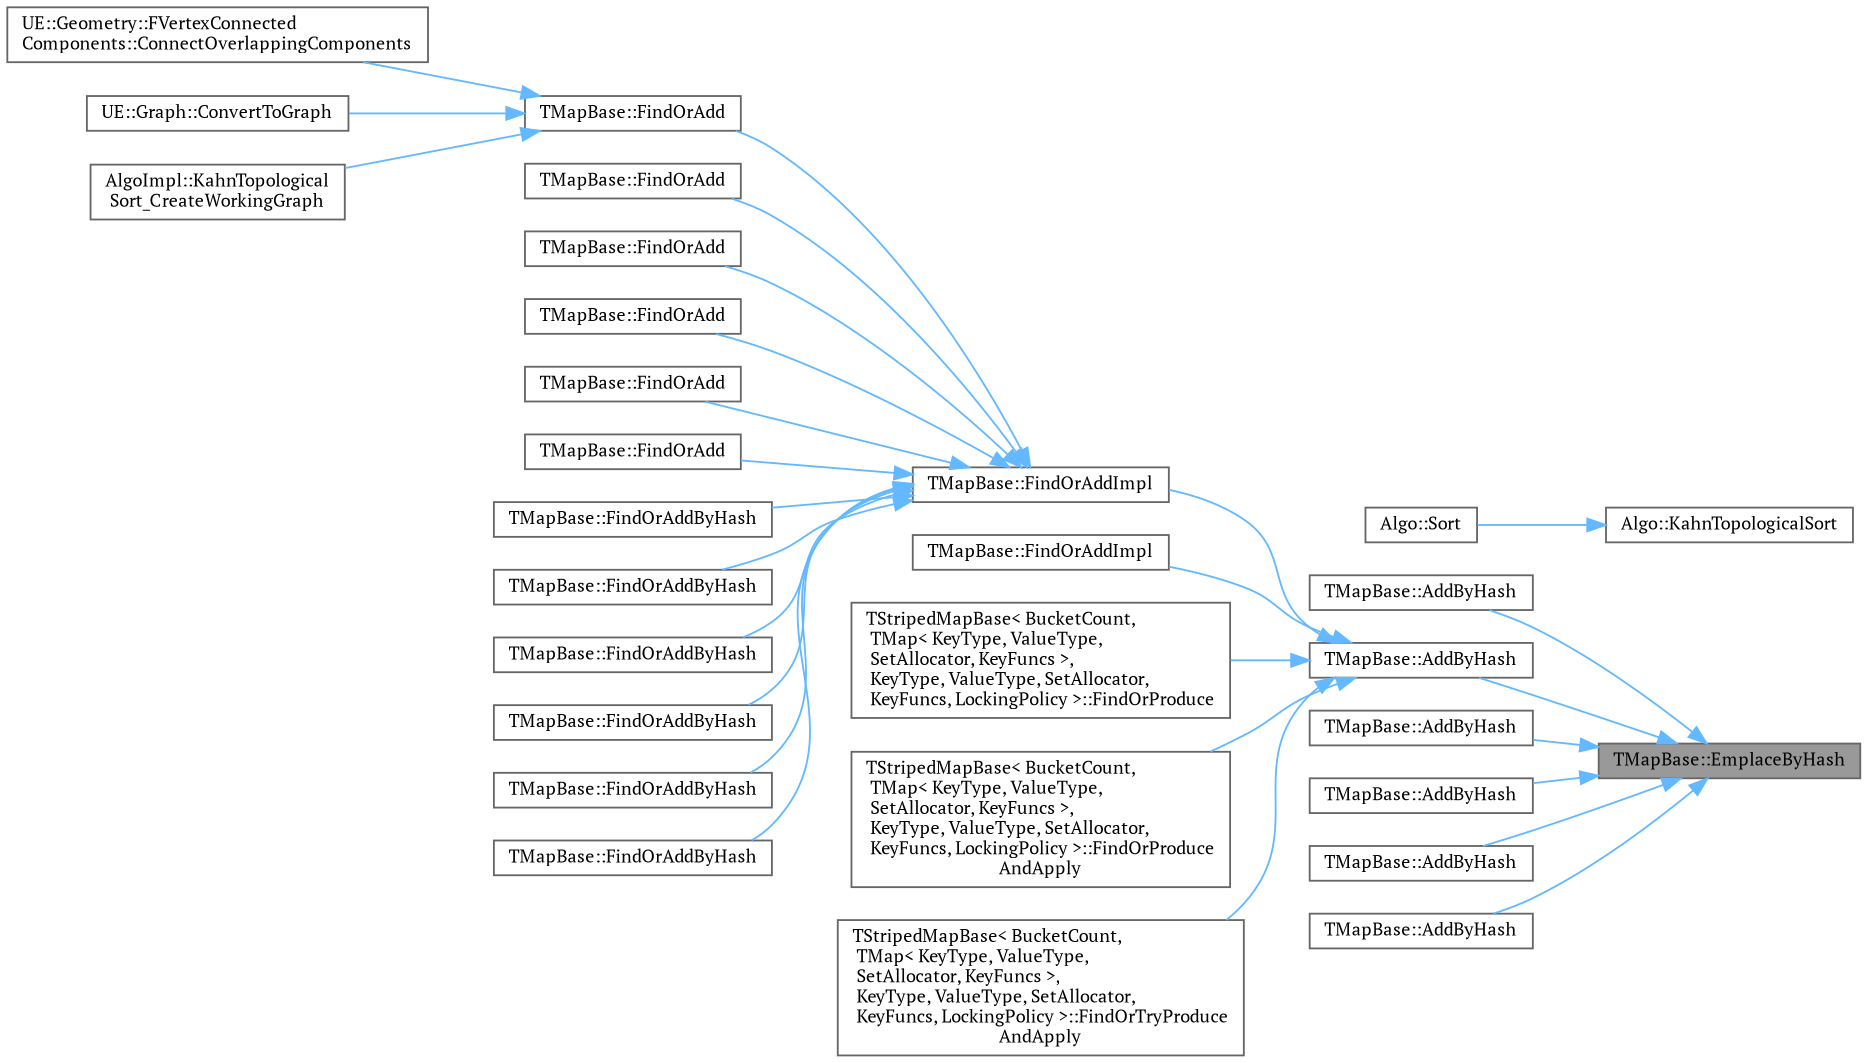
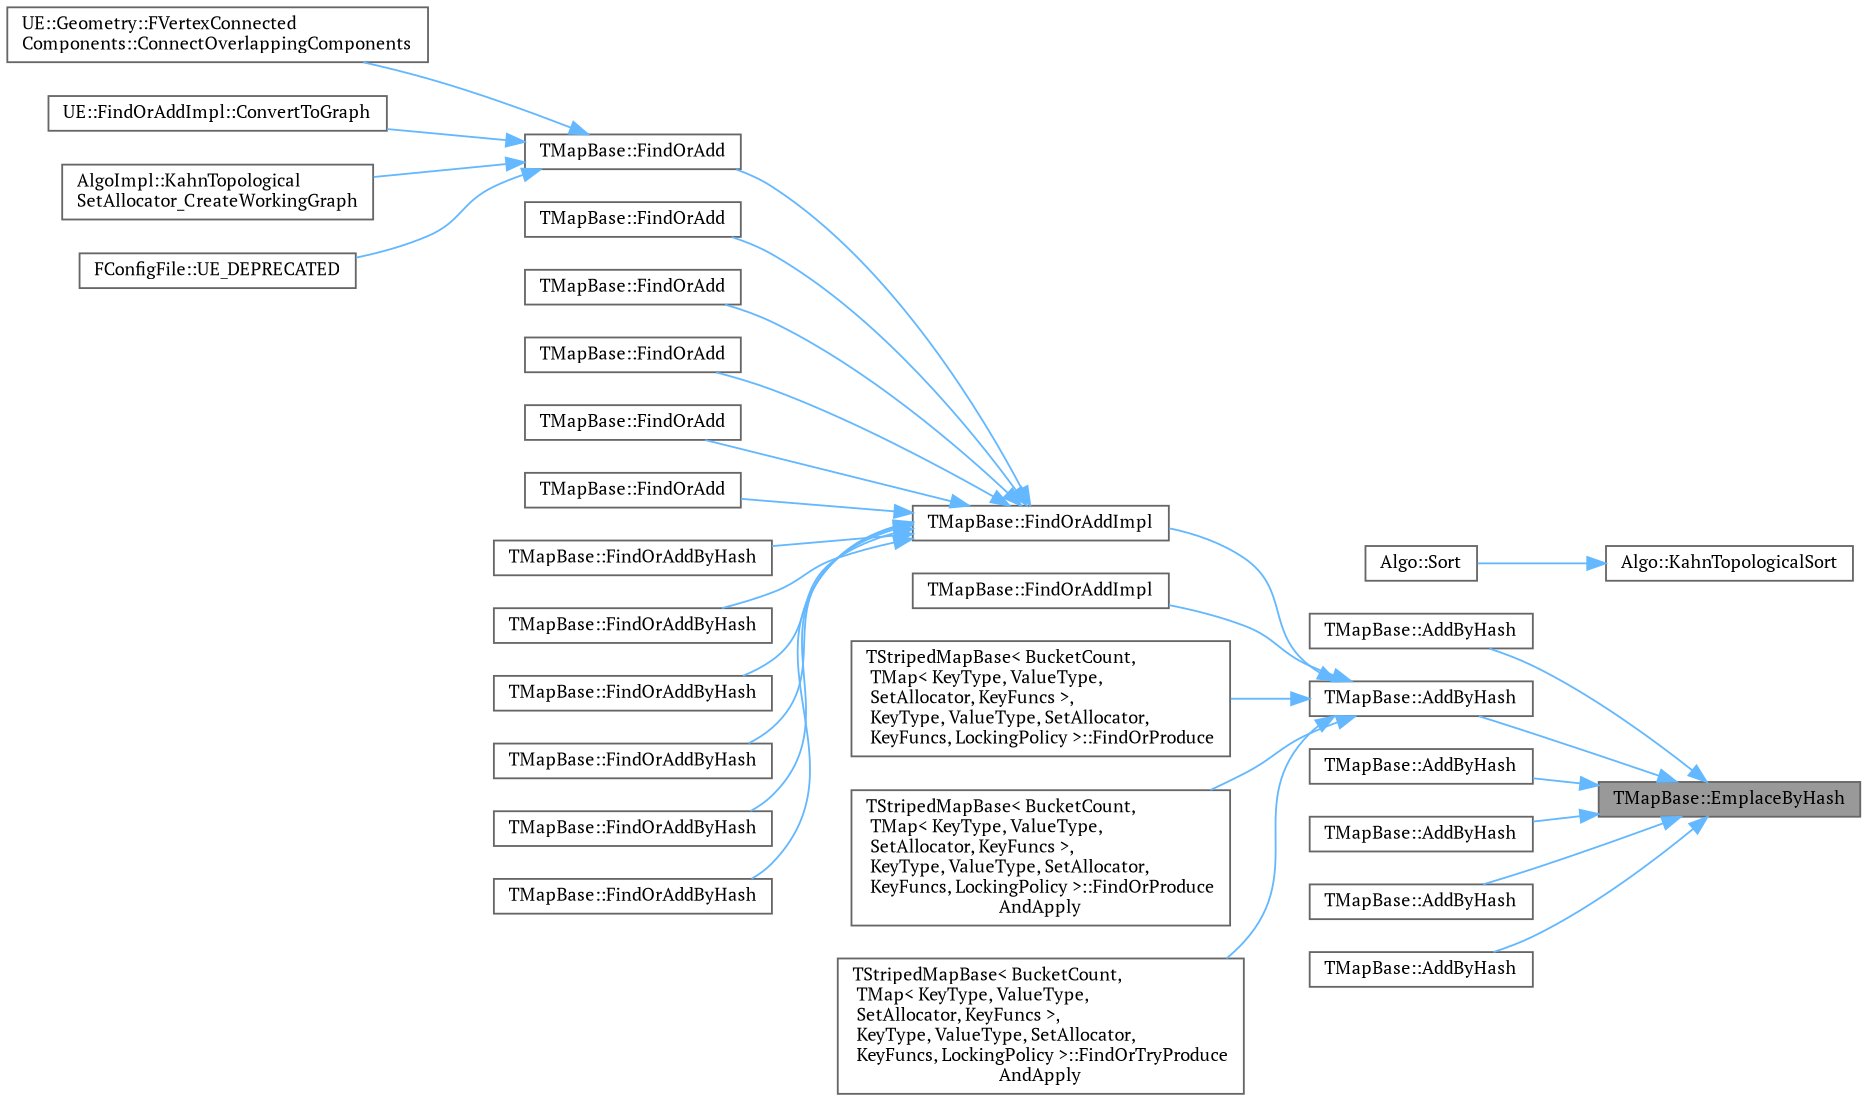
(218, 113) -> (218, 113)
(218, 192) -> (218, 192)
none -> (218, 271)
